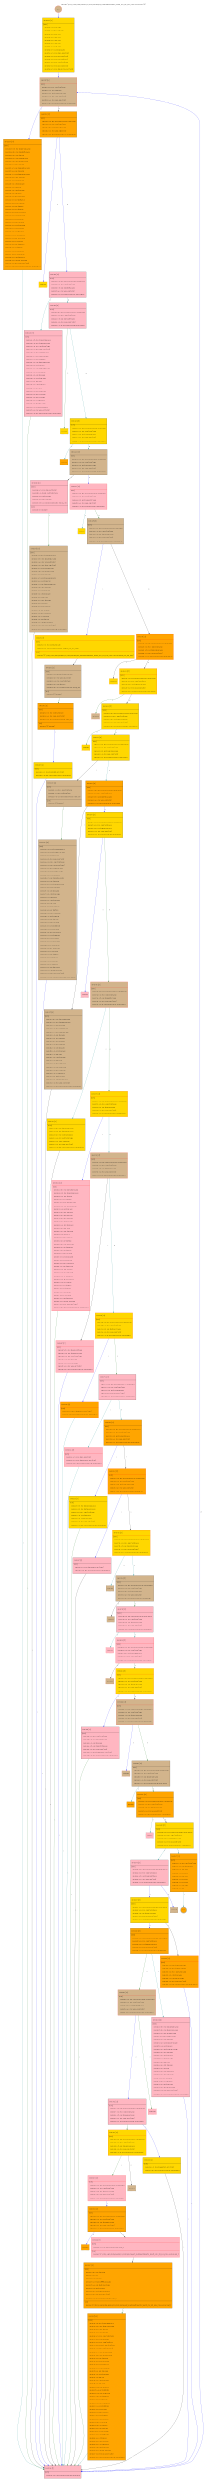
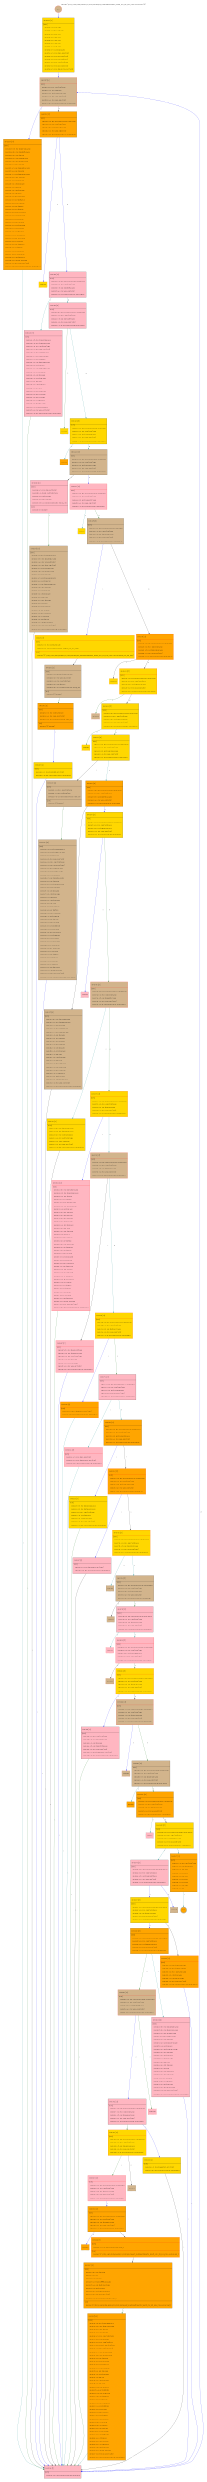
(135, 2247) -> (135, 2247)
